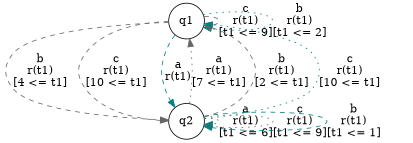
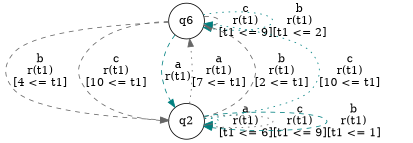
(187, 21) -> (187, 21)
